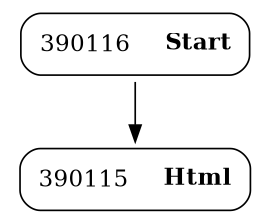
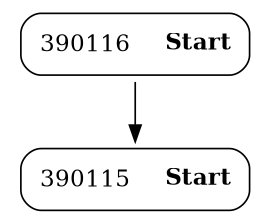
(198, 178) -> (199, 178)
